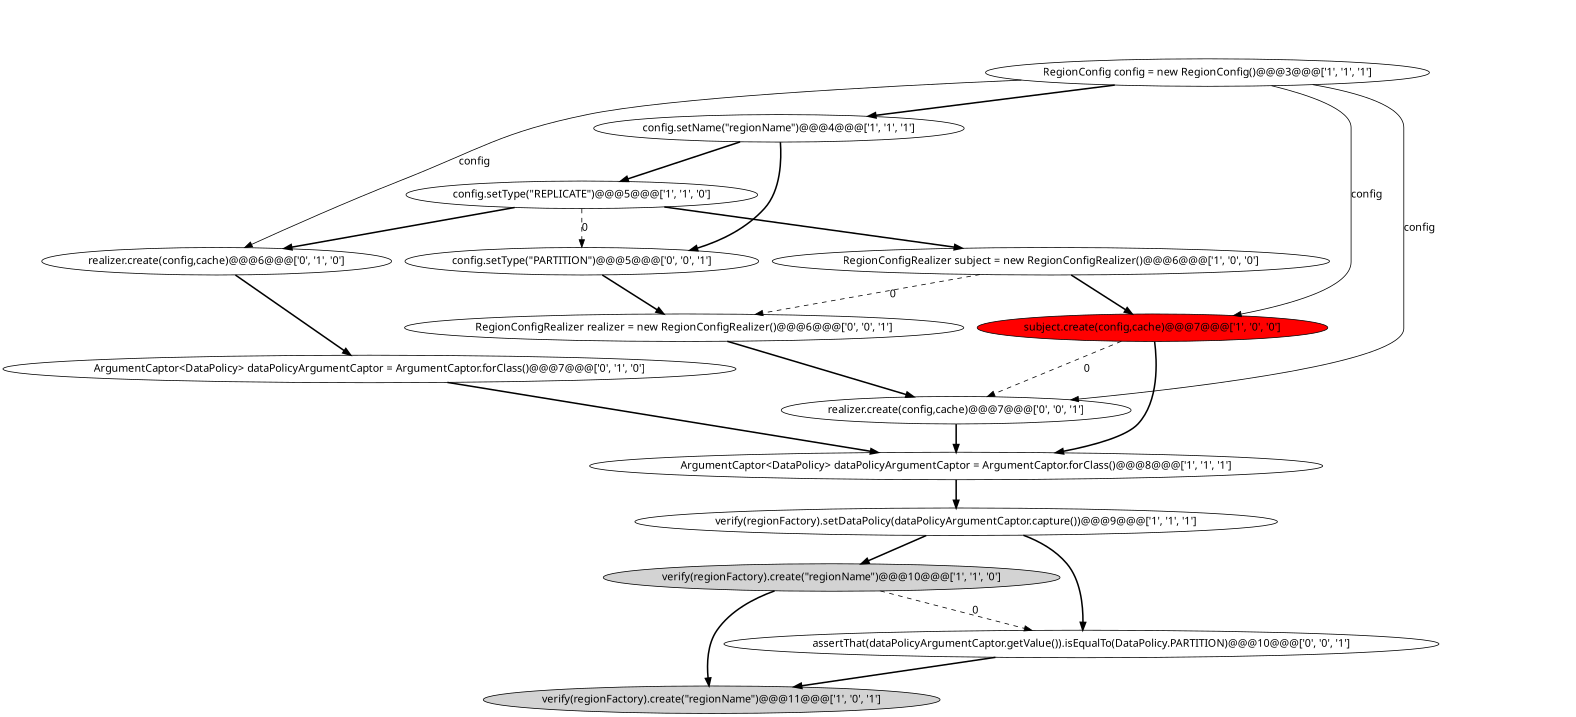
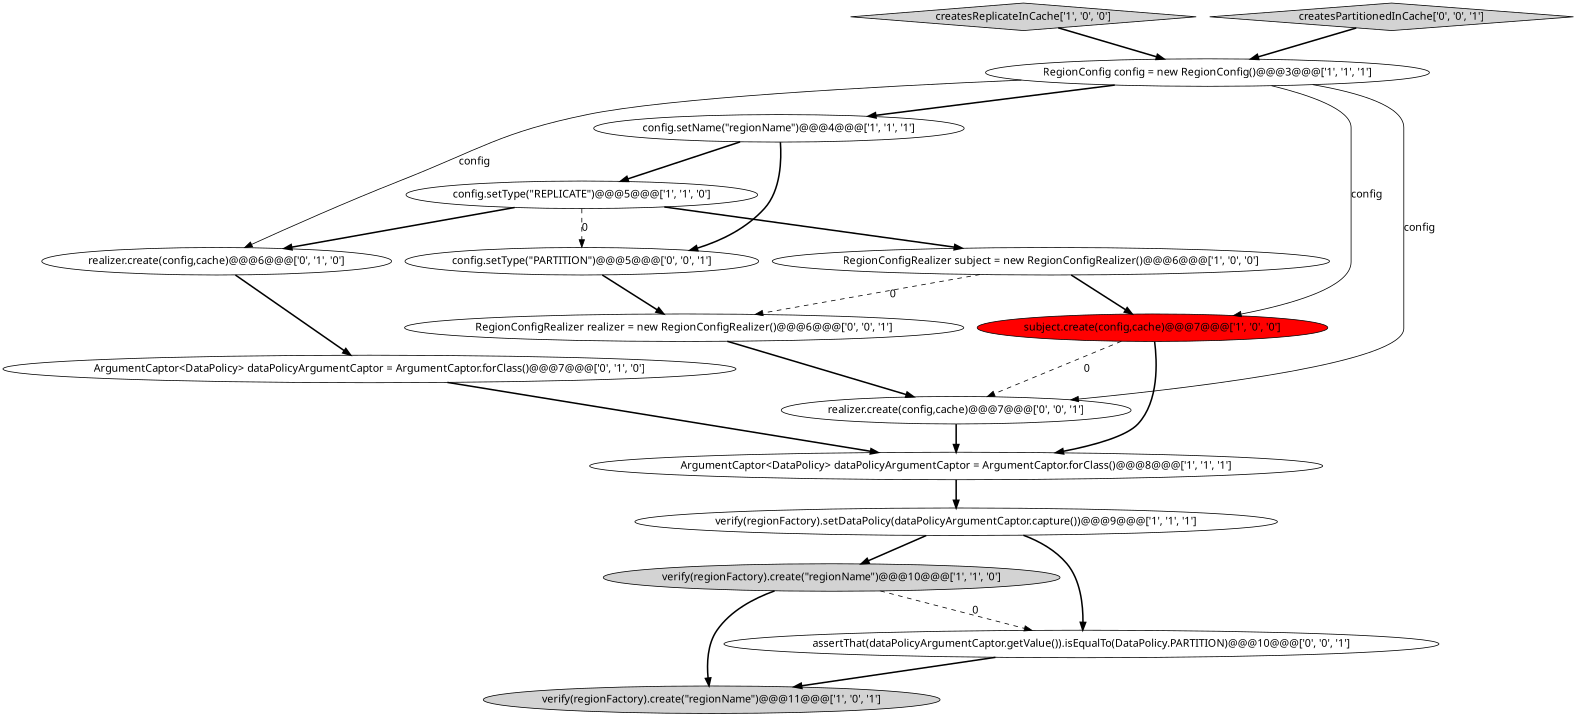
none -> (1023, 17)
none -> (1392, 17)
